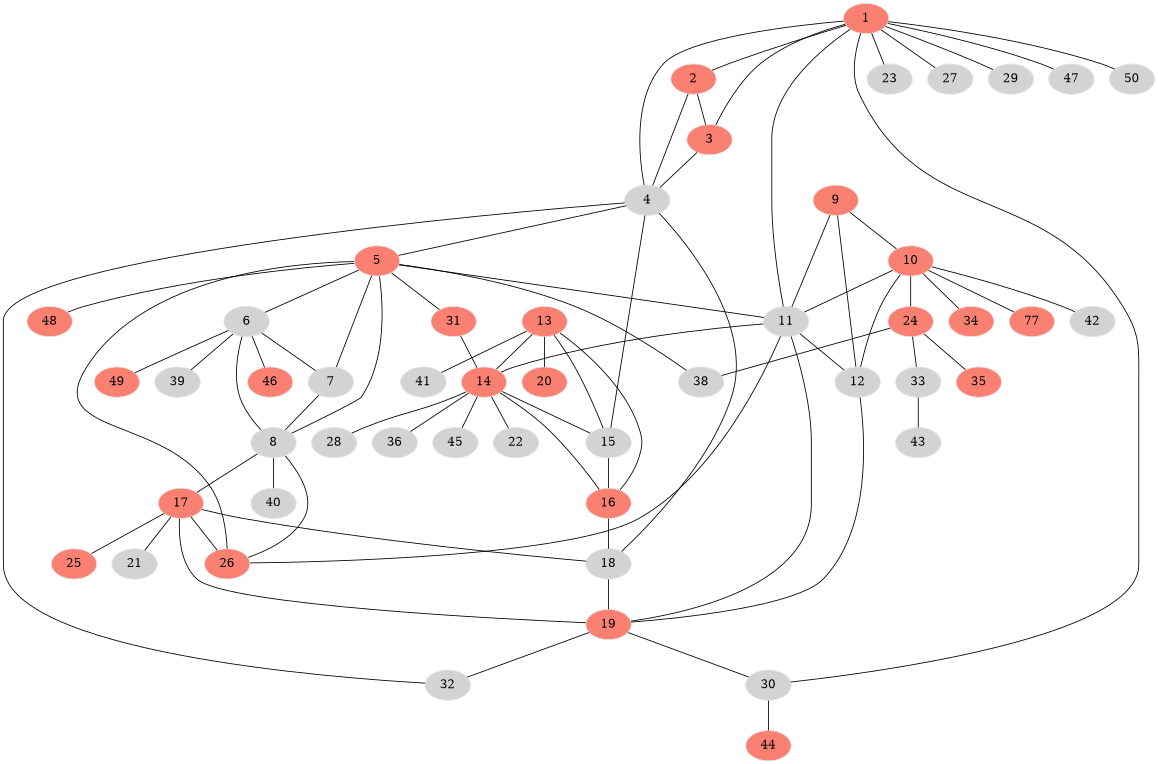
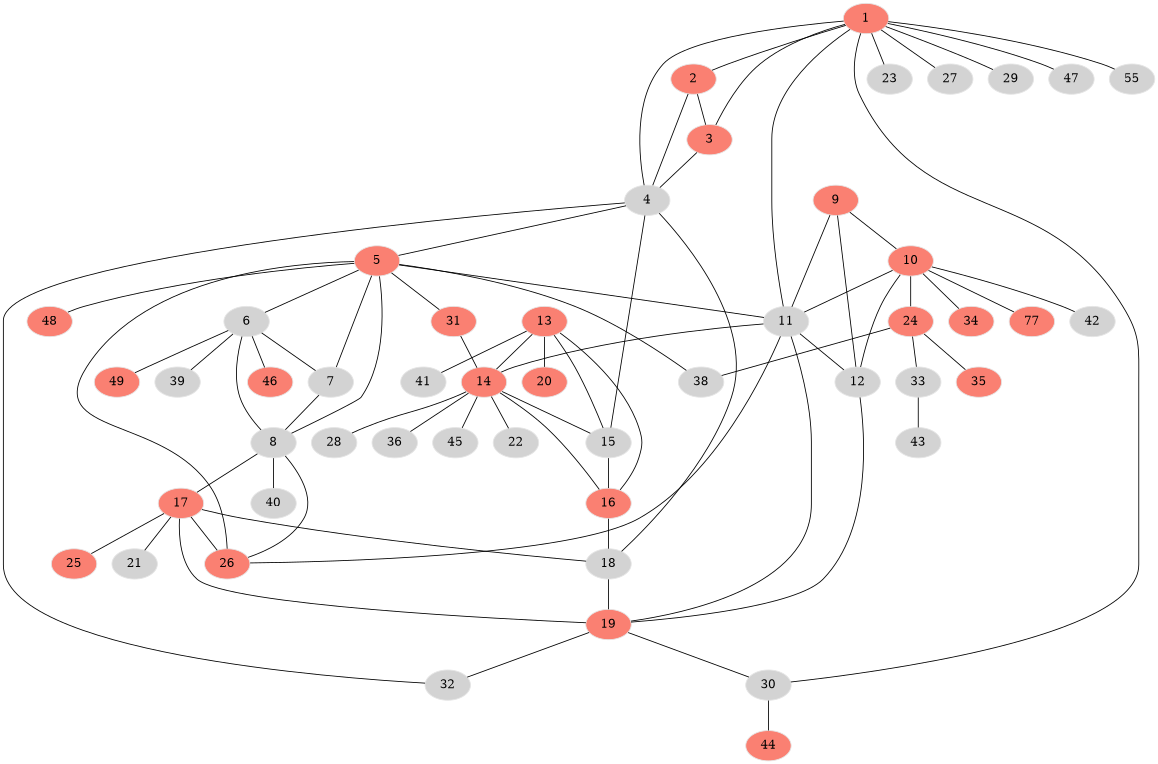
(1132, 79) -> (1132, 79)
